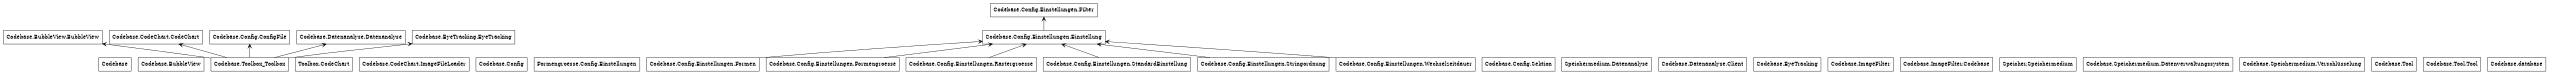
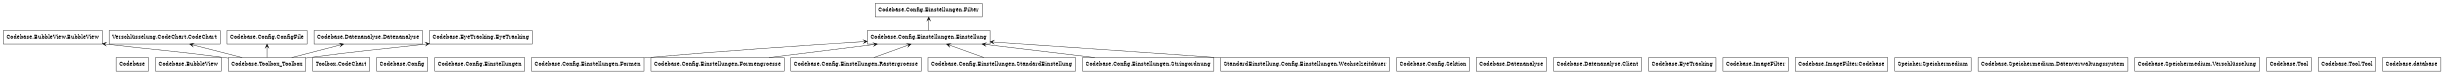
(156, 37) -> (165, 37)
(414, 64) -> none
(587, 64) -> (480, 64)
(1406, 64) -> (1305, 64)
(1607, 64) -> (1511, 64)
